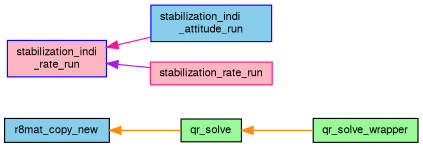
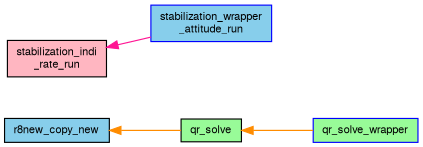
(211, 23) -> (211, 23)
(57, 59) -> (57, 59)
(211, 73) -> none
(57, 130) -> (57, 130)
(366, 130) -> (366, 130)
